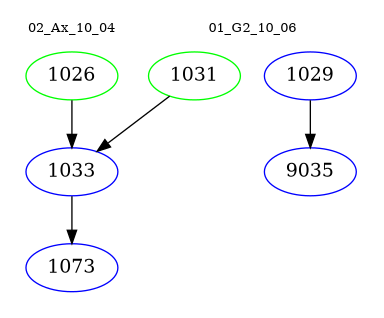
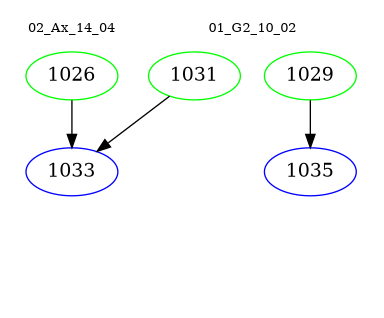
(72, 29) -> (72, 29)
(253, 29) -> (253, 29)
(310, 76) -> (310, 76)
(310, 172) -> (310, 172)
(72, 268) -> none
